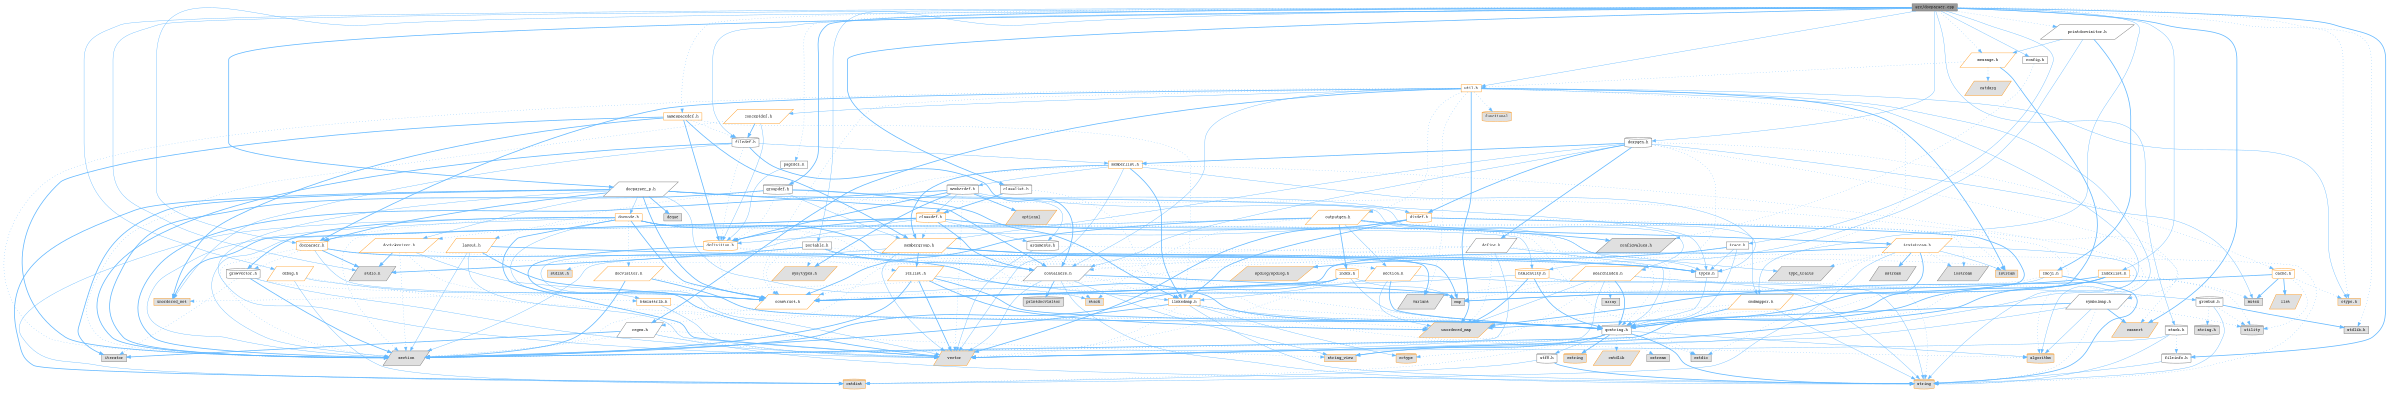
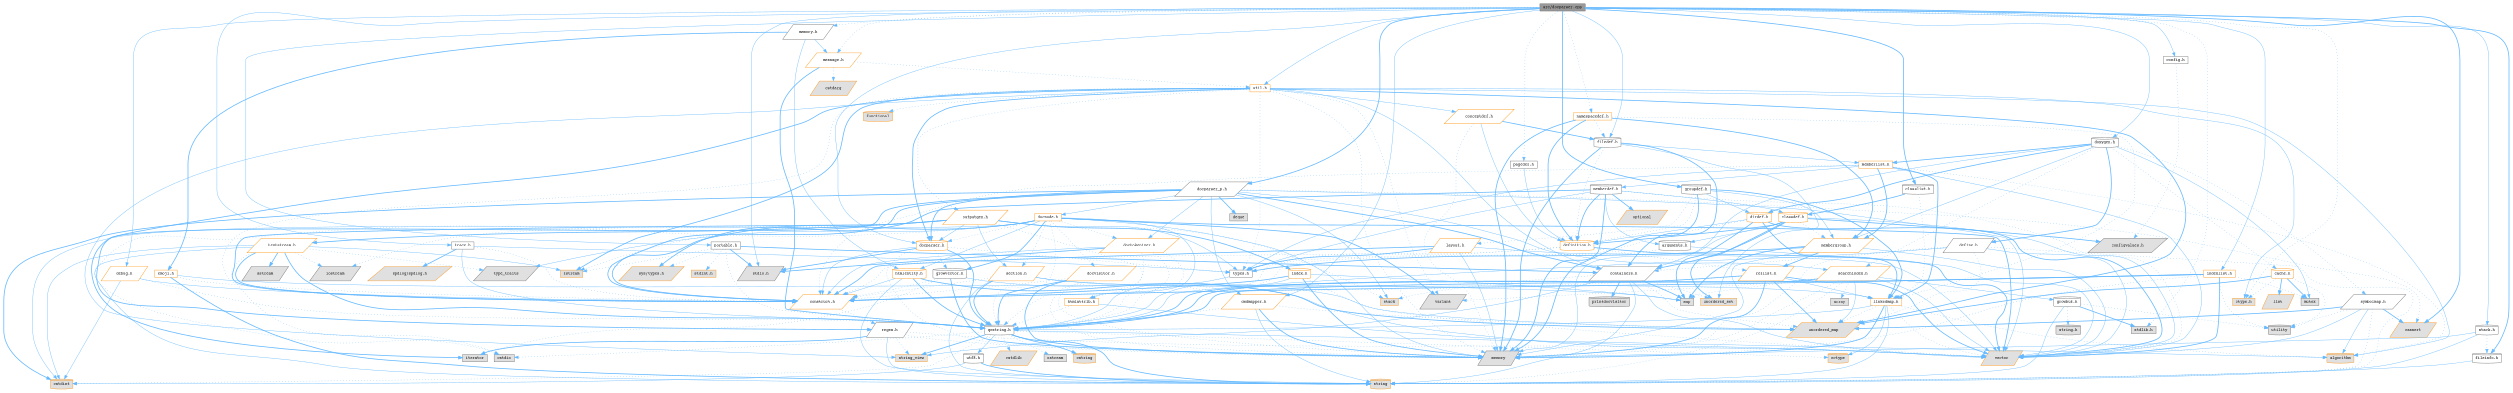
(2087, 32) -> (808, 32)
(395, 161) -> none
(406, 358) -> (1499, 358)
